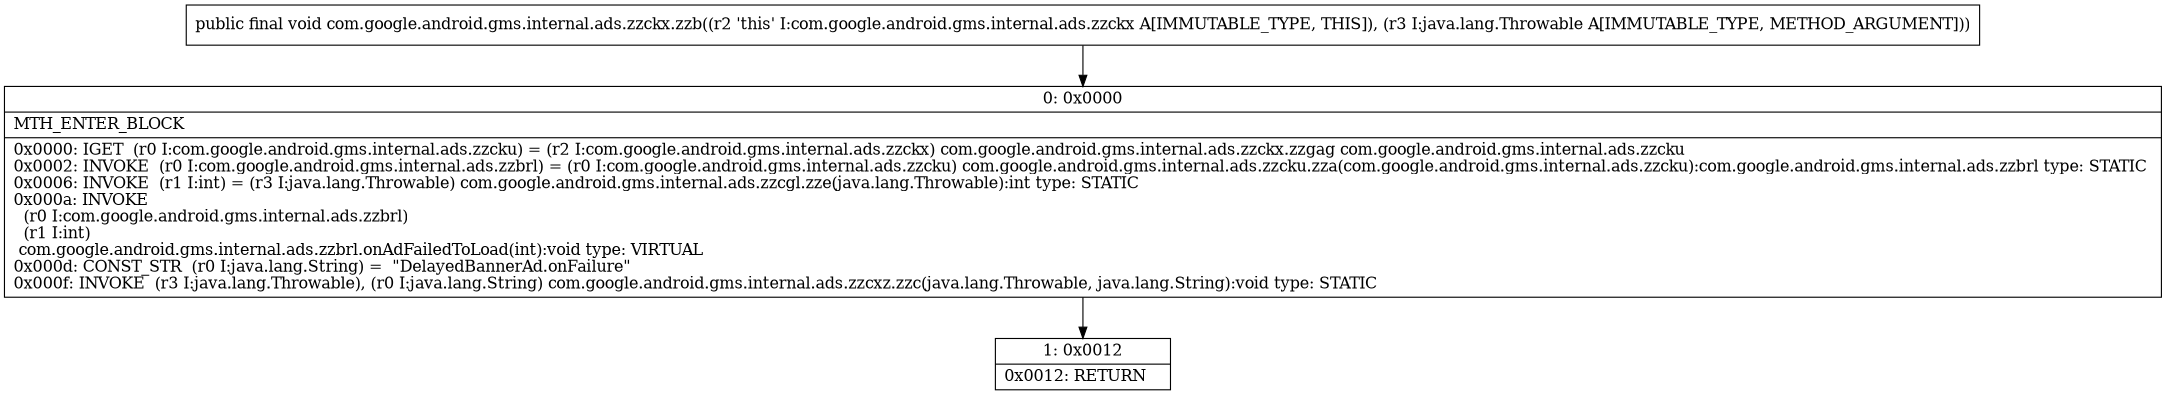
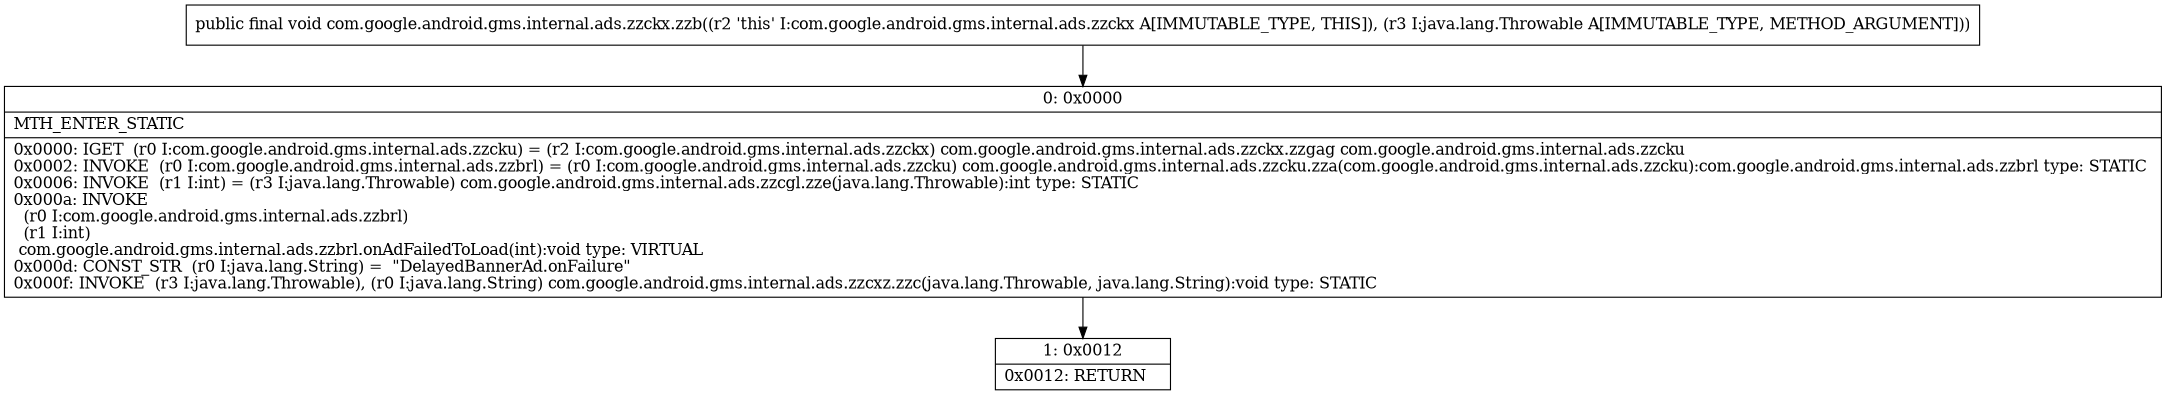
(99, 124) -> (99, 124)
